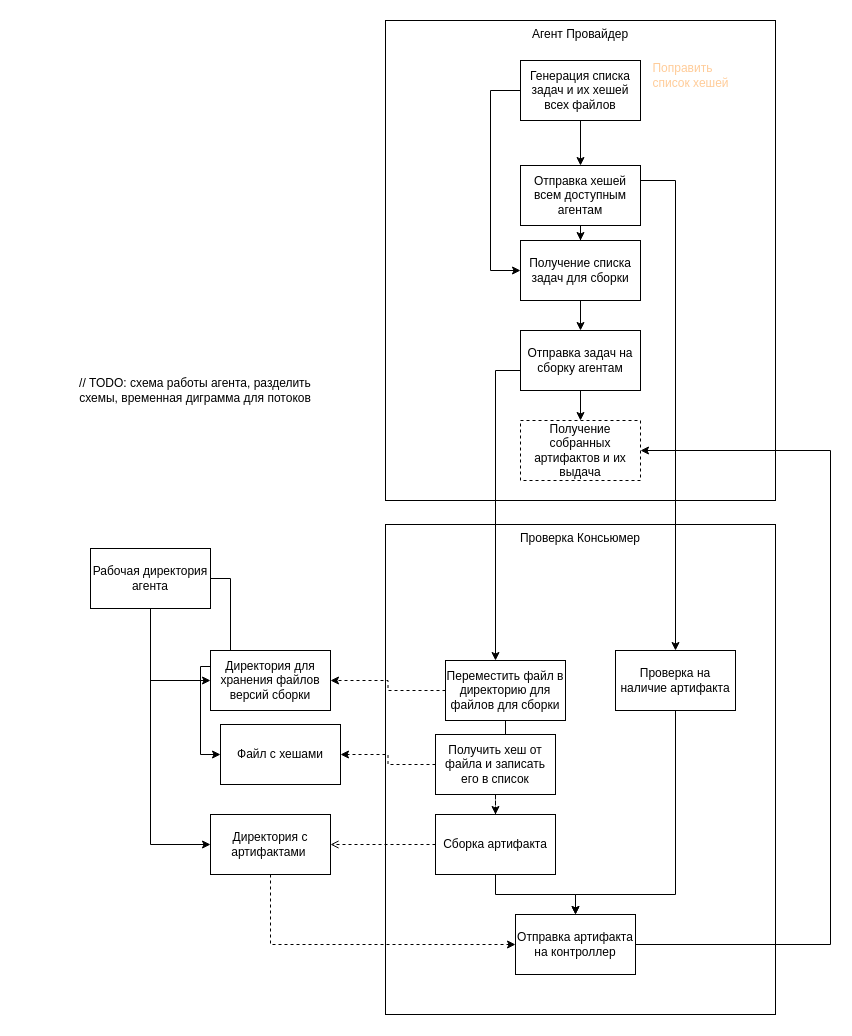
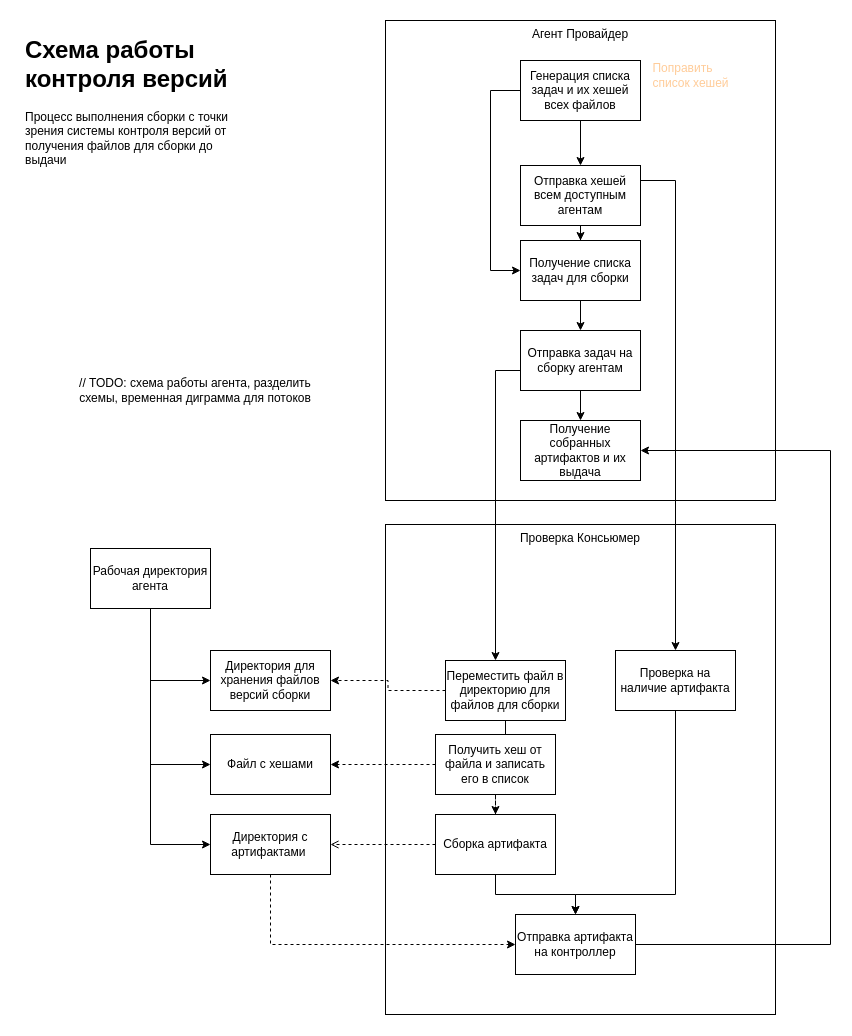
none -> (141, 101)
(581, 451) -> (581, 451)
(281, 755) -> (271, 765)
